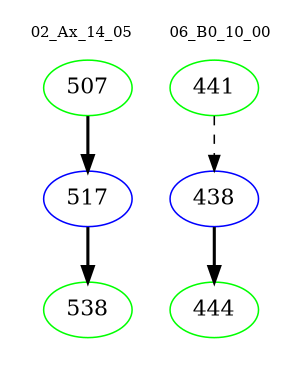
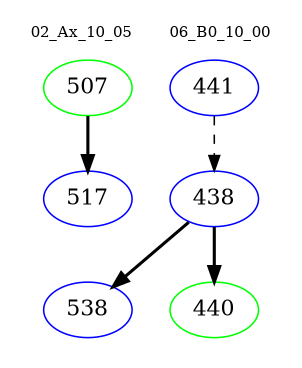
(82, 33) -> (82, 33)
(214, 88) -> (214, 88)
(88, 247) -> (168, 240)
(88, 310) -> (88, 310)
(214, 310) -> (214, 310)
